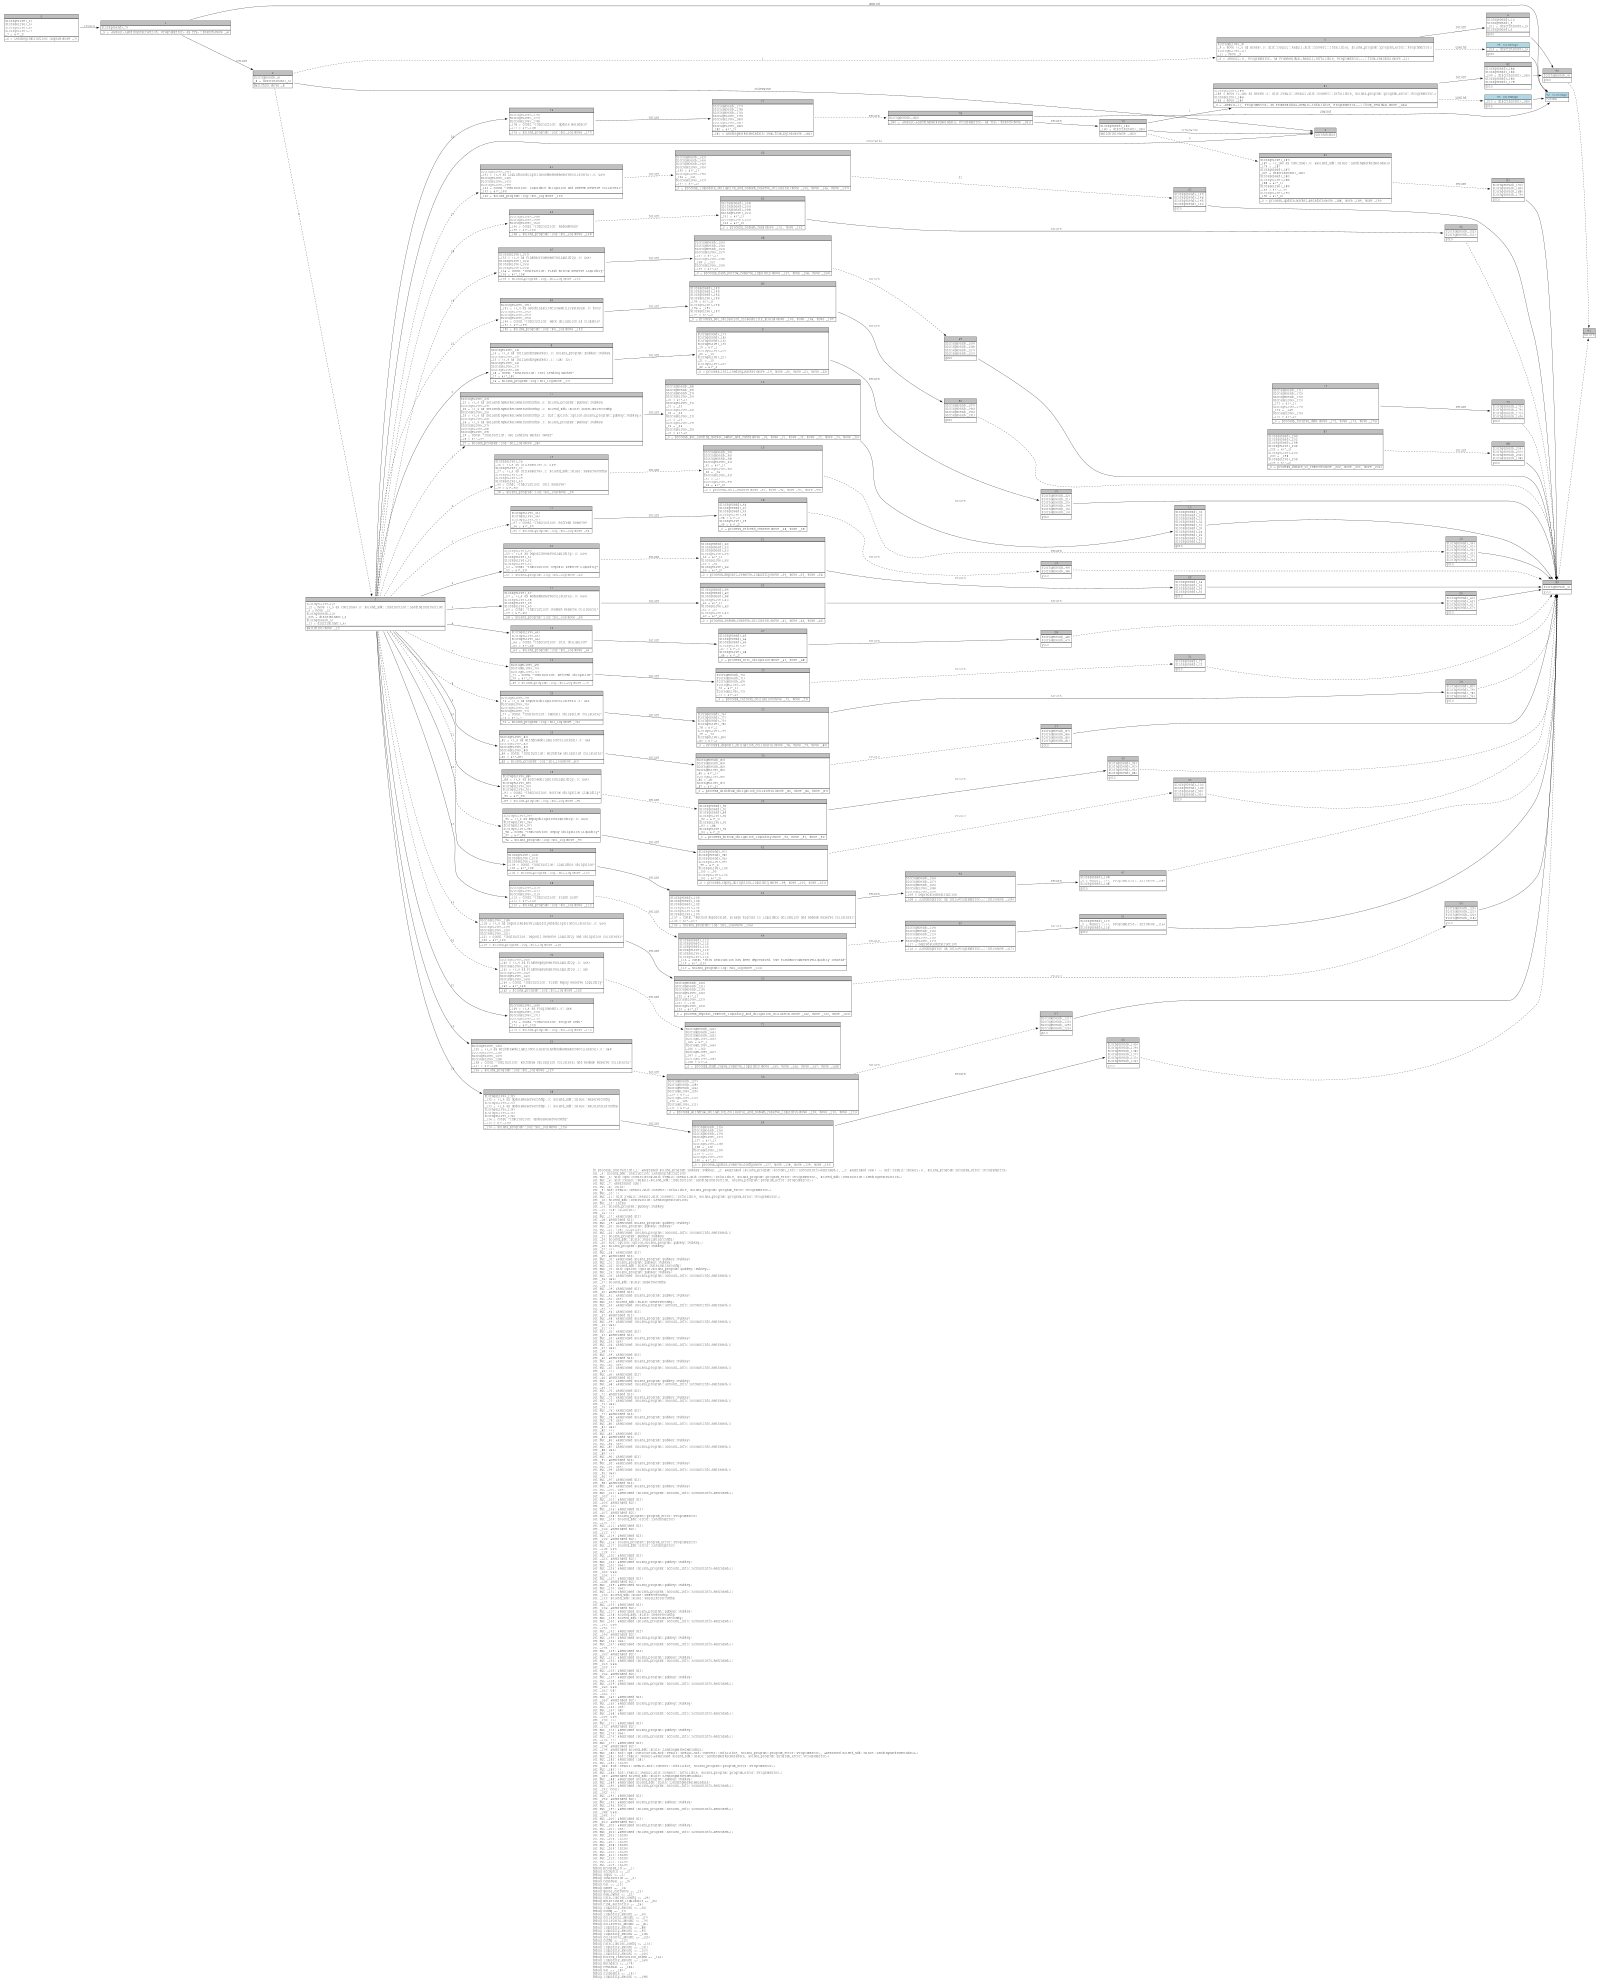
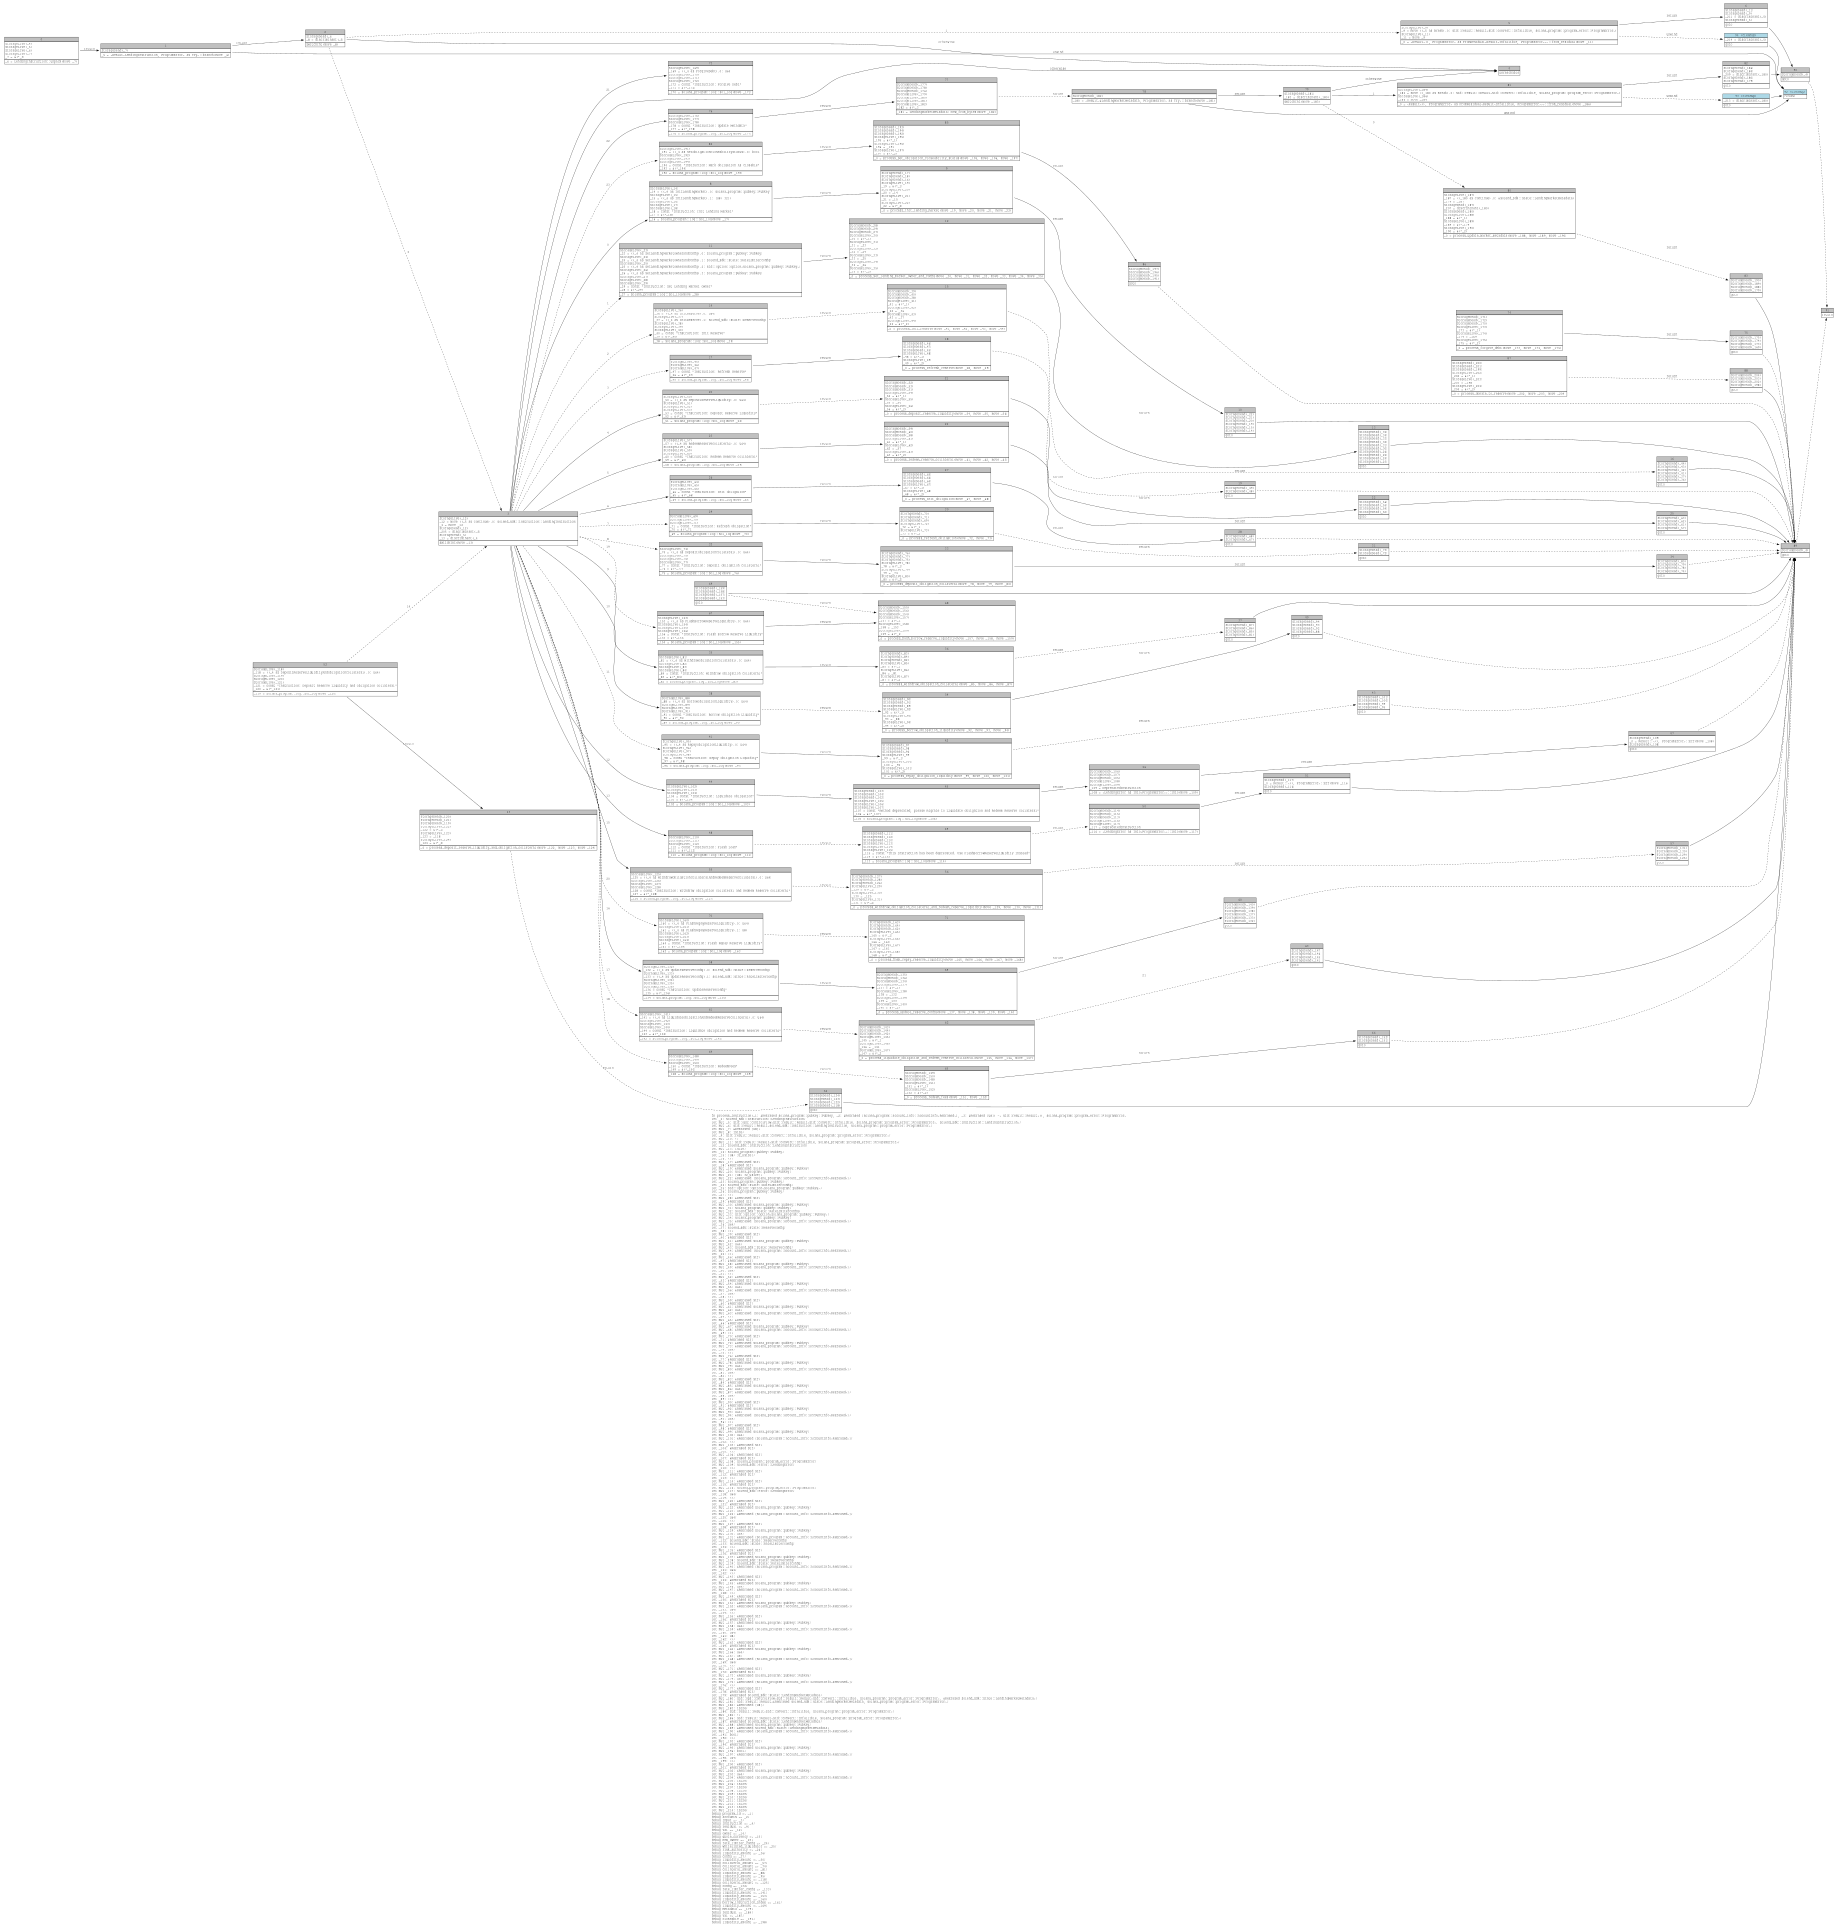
(892, 295) -> (801, 604)
(408, 785) -> (416, 605)
